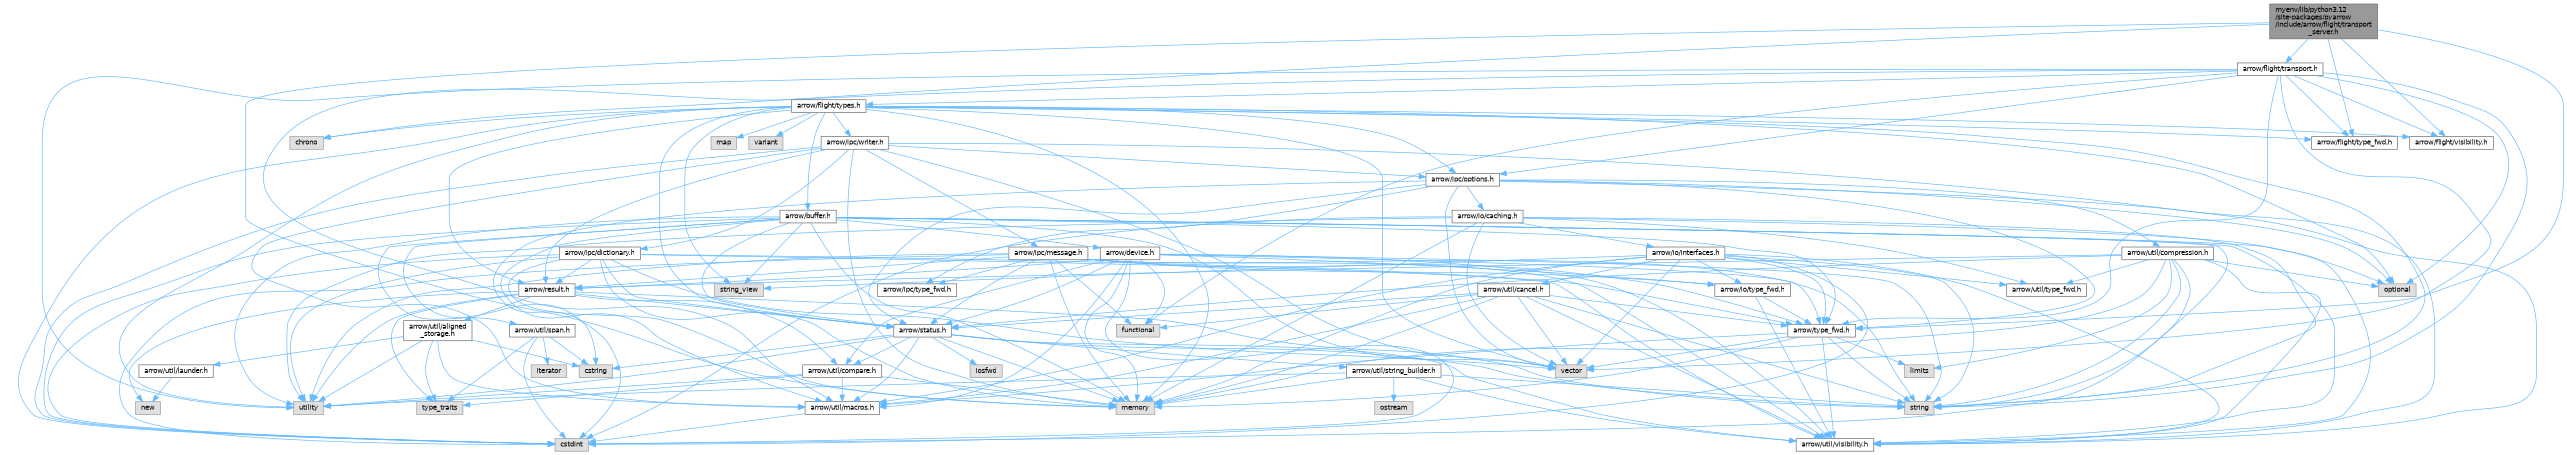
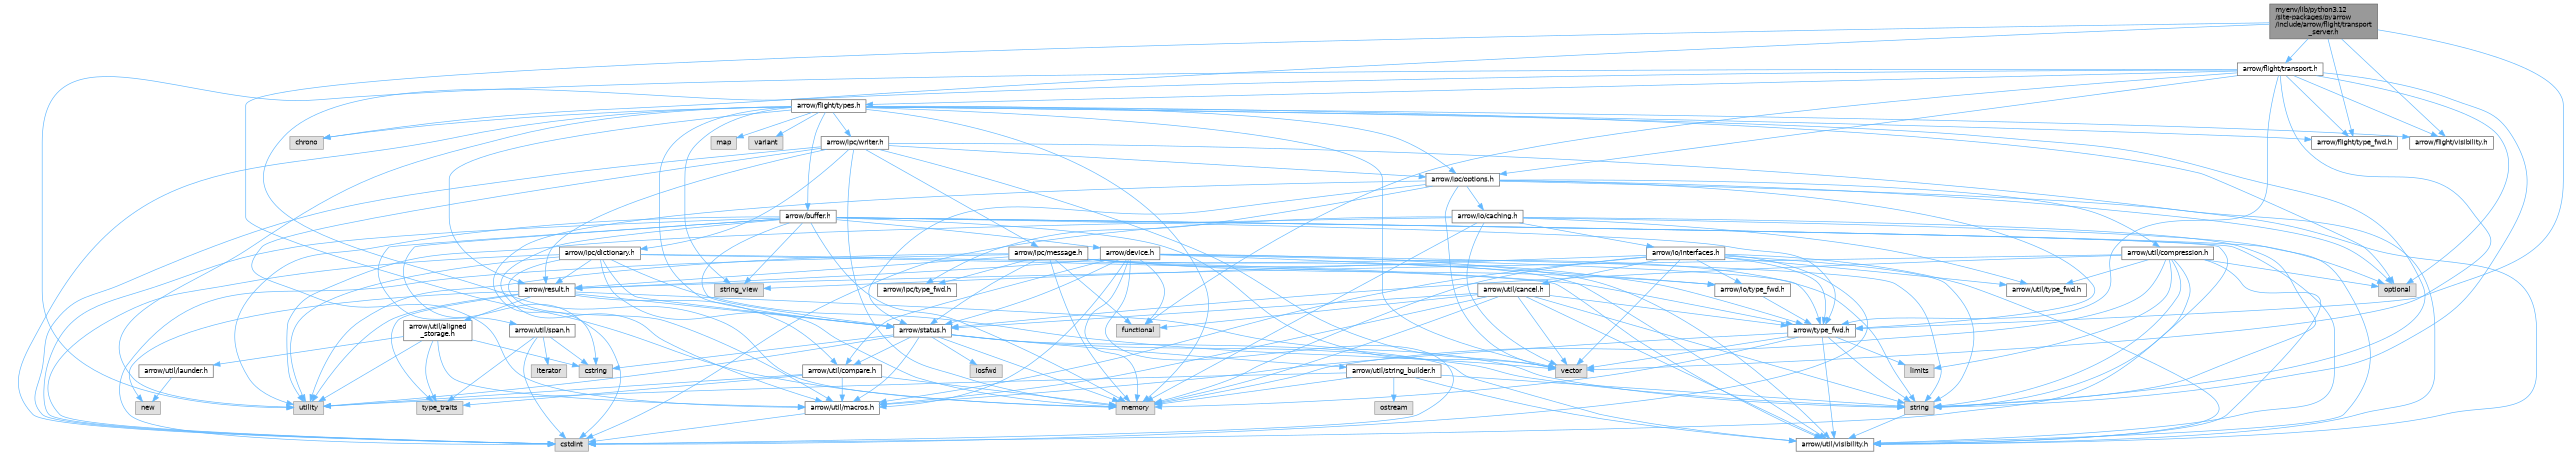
(1787, 354) -> (1880, 425)
